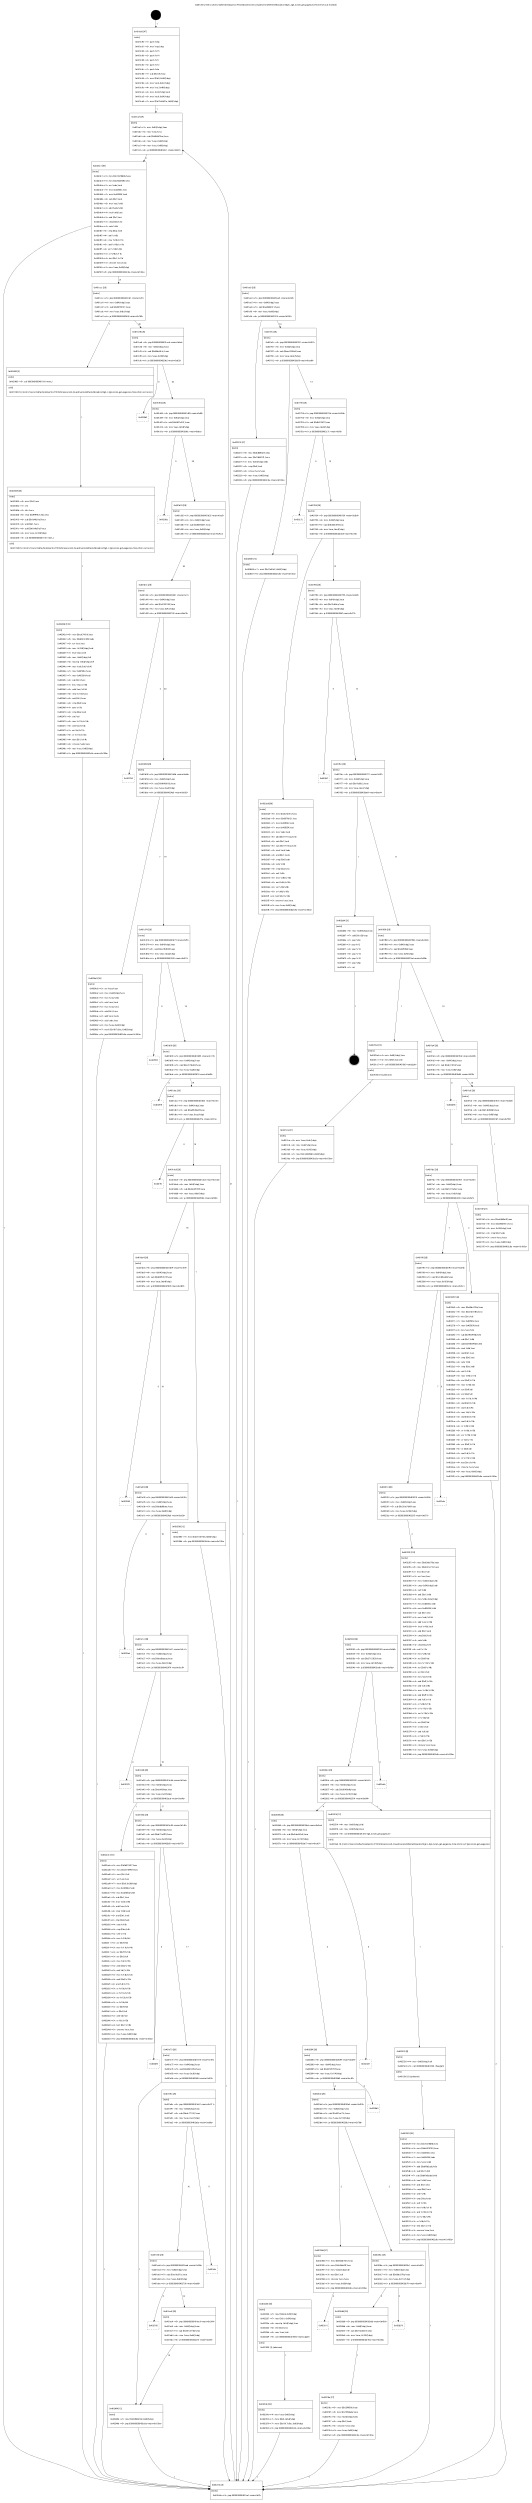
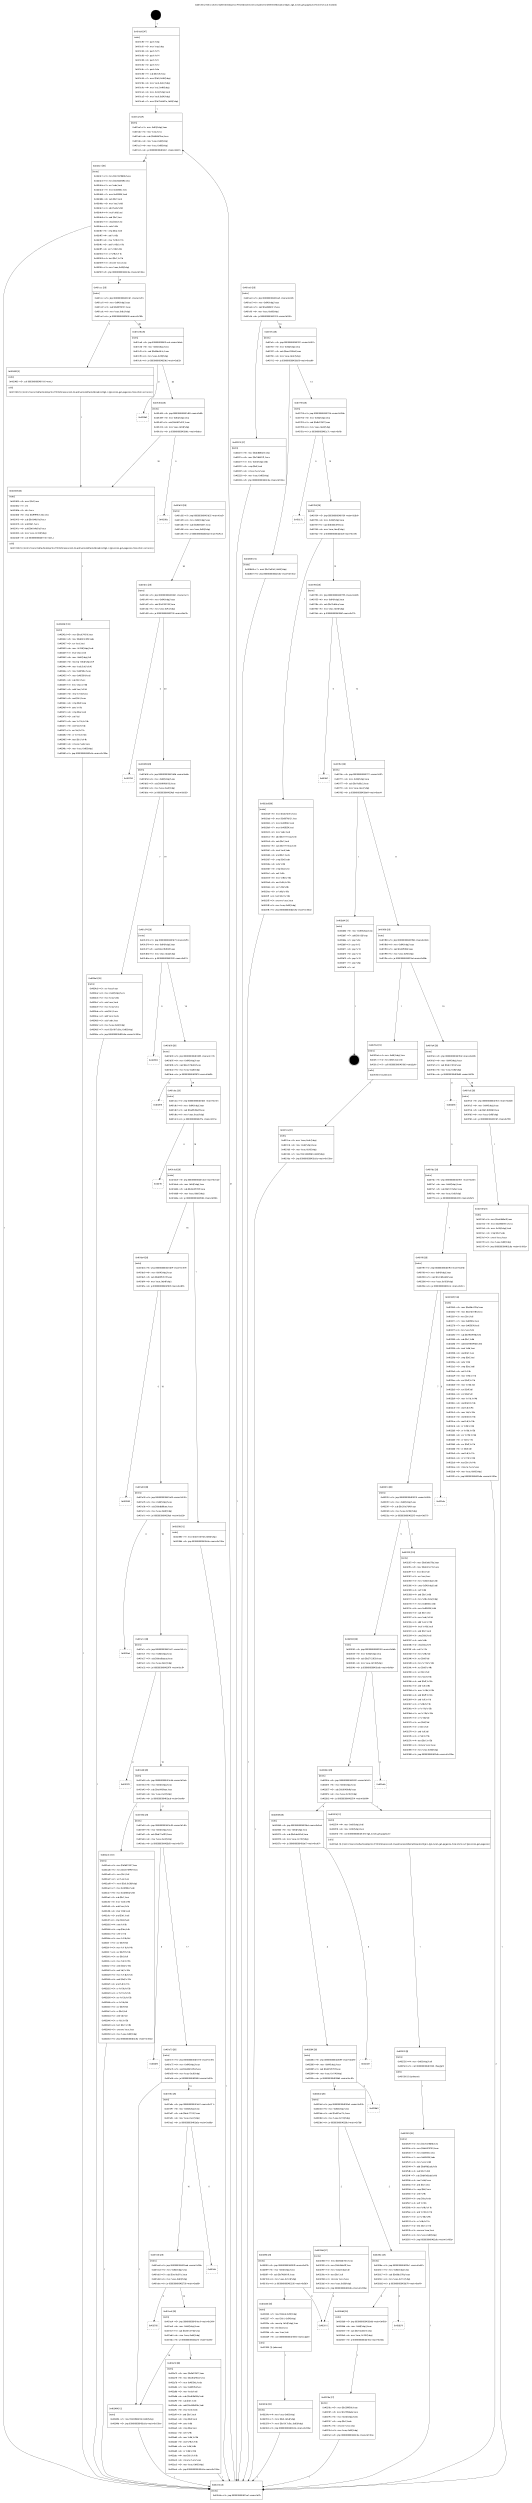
(188, 468) -> (137, 461)
(467, 1246) -> none
none -> (388, 1577)
none -> (189, 2085)
none -> (284, 2269)
none -> (193, 2416)
